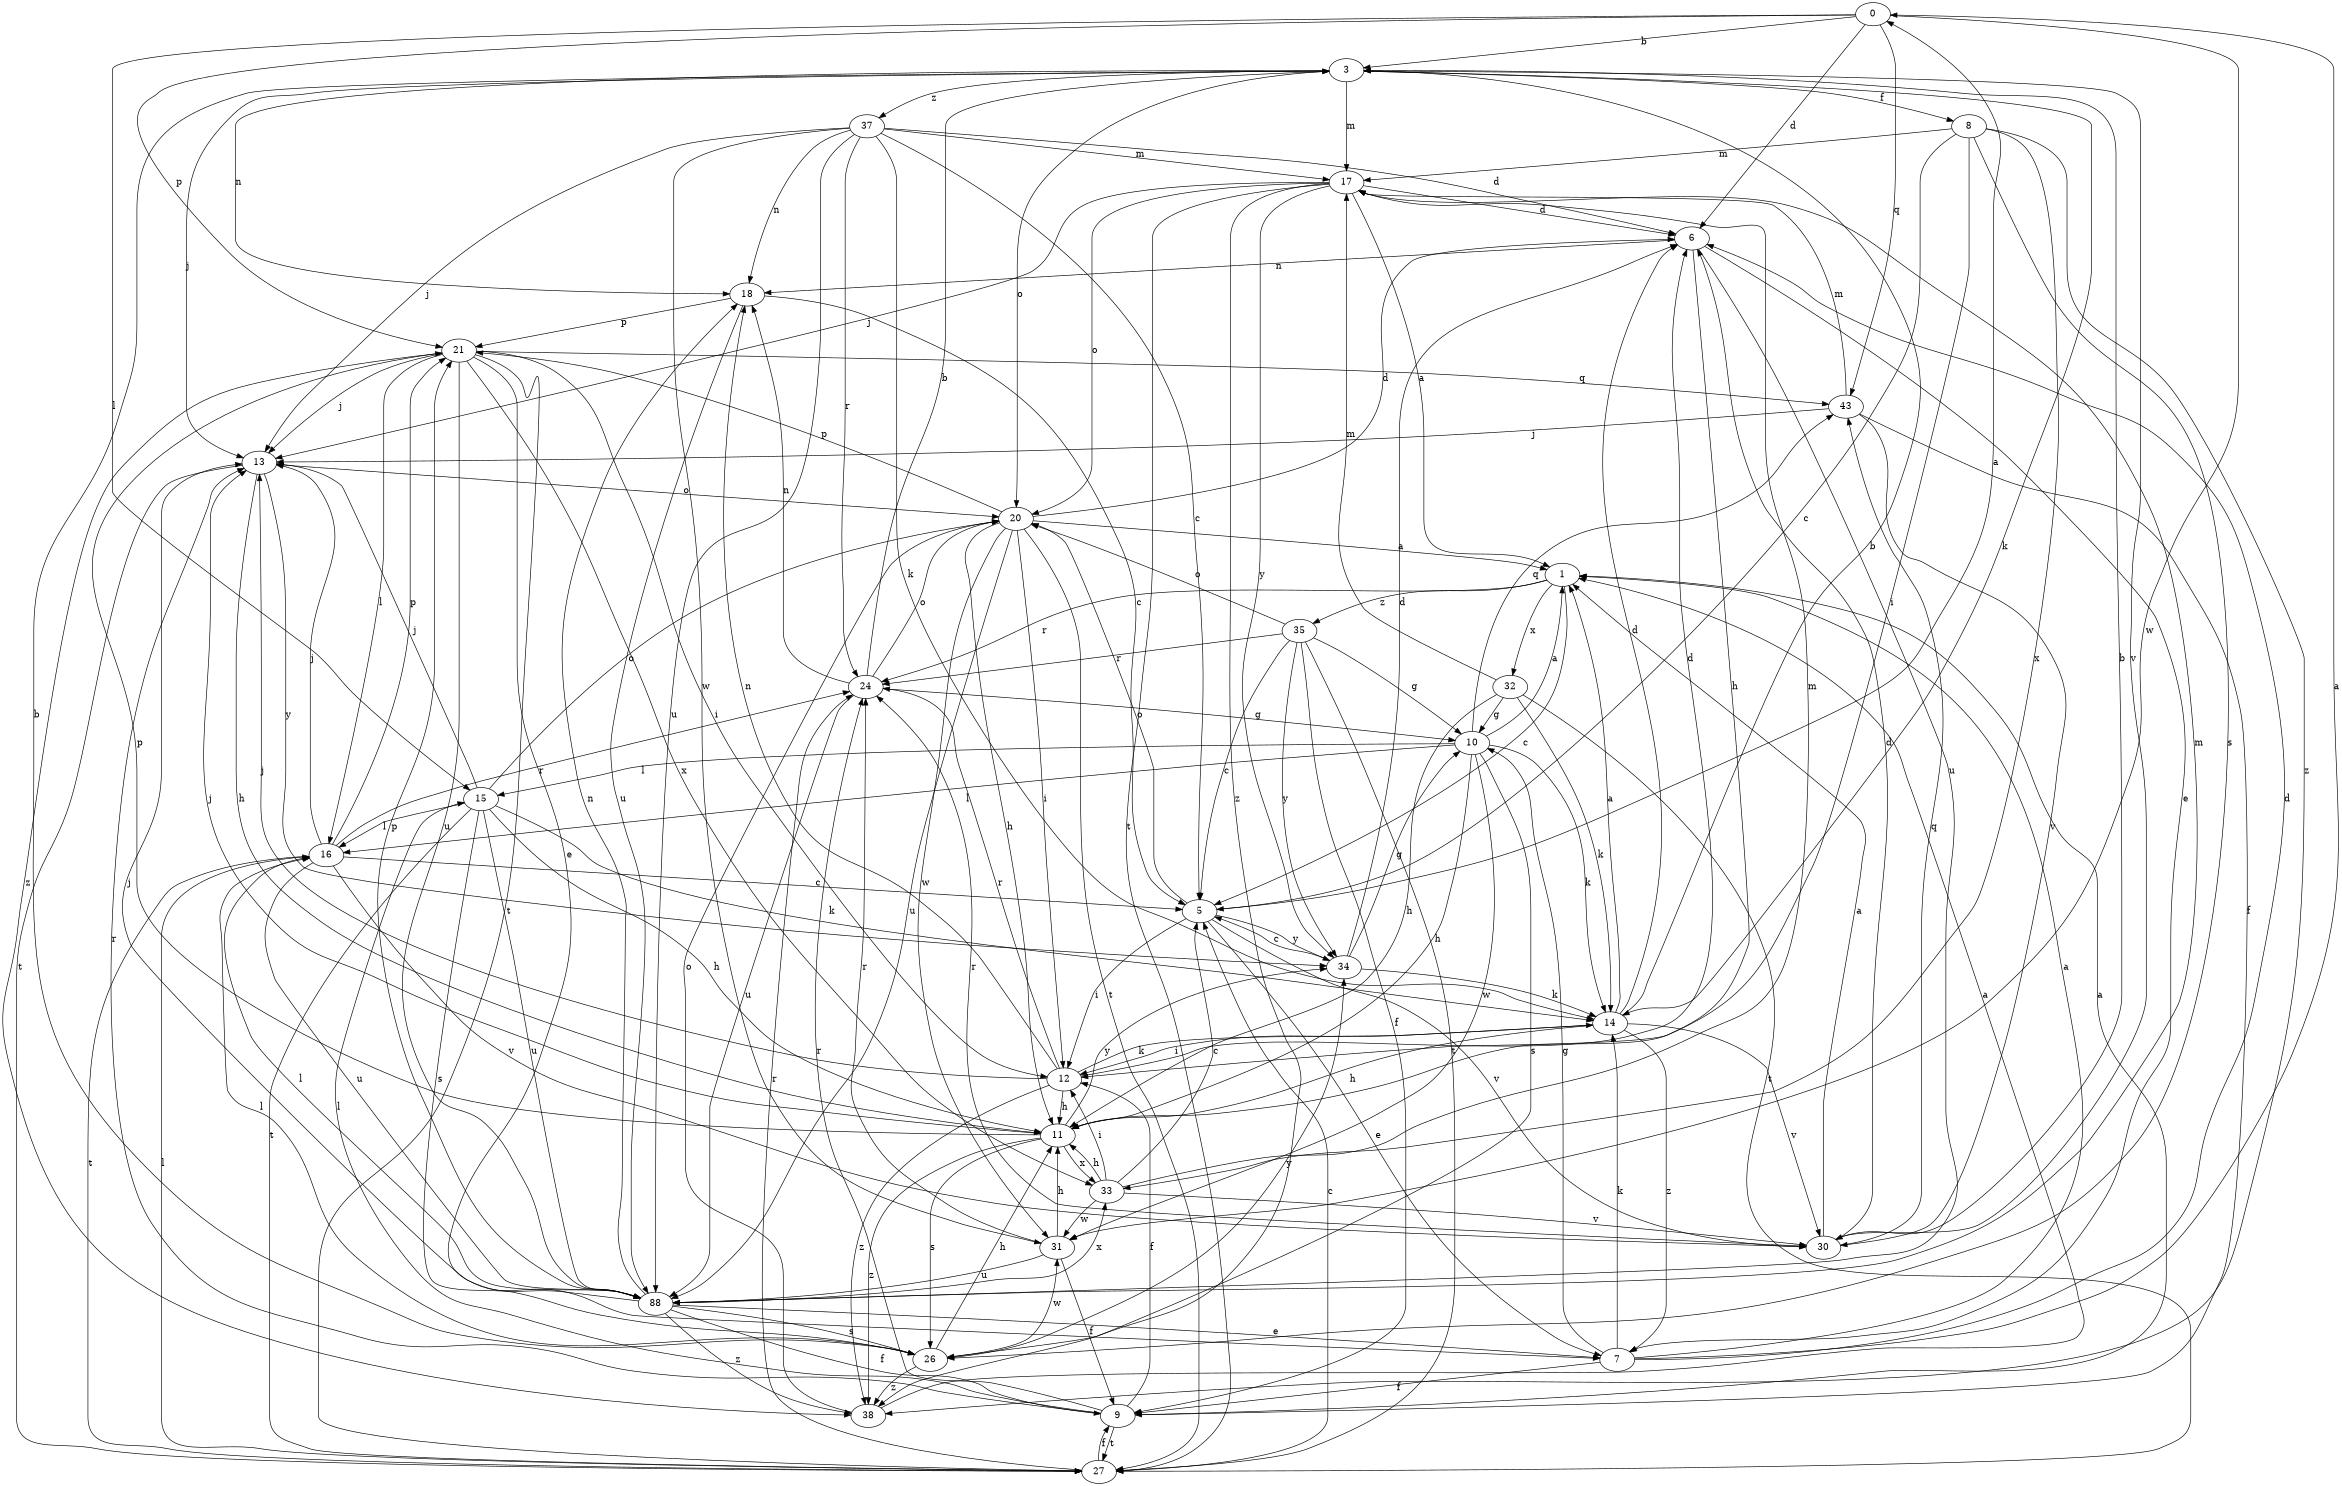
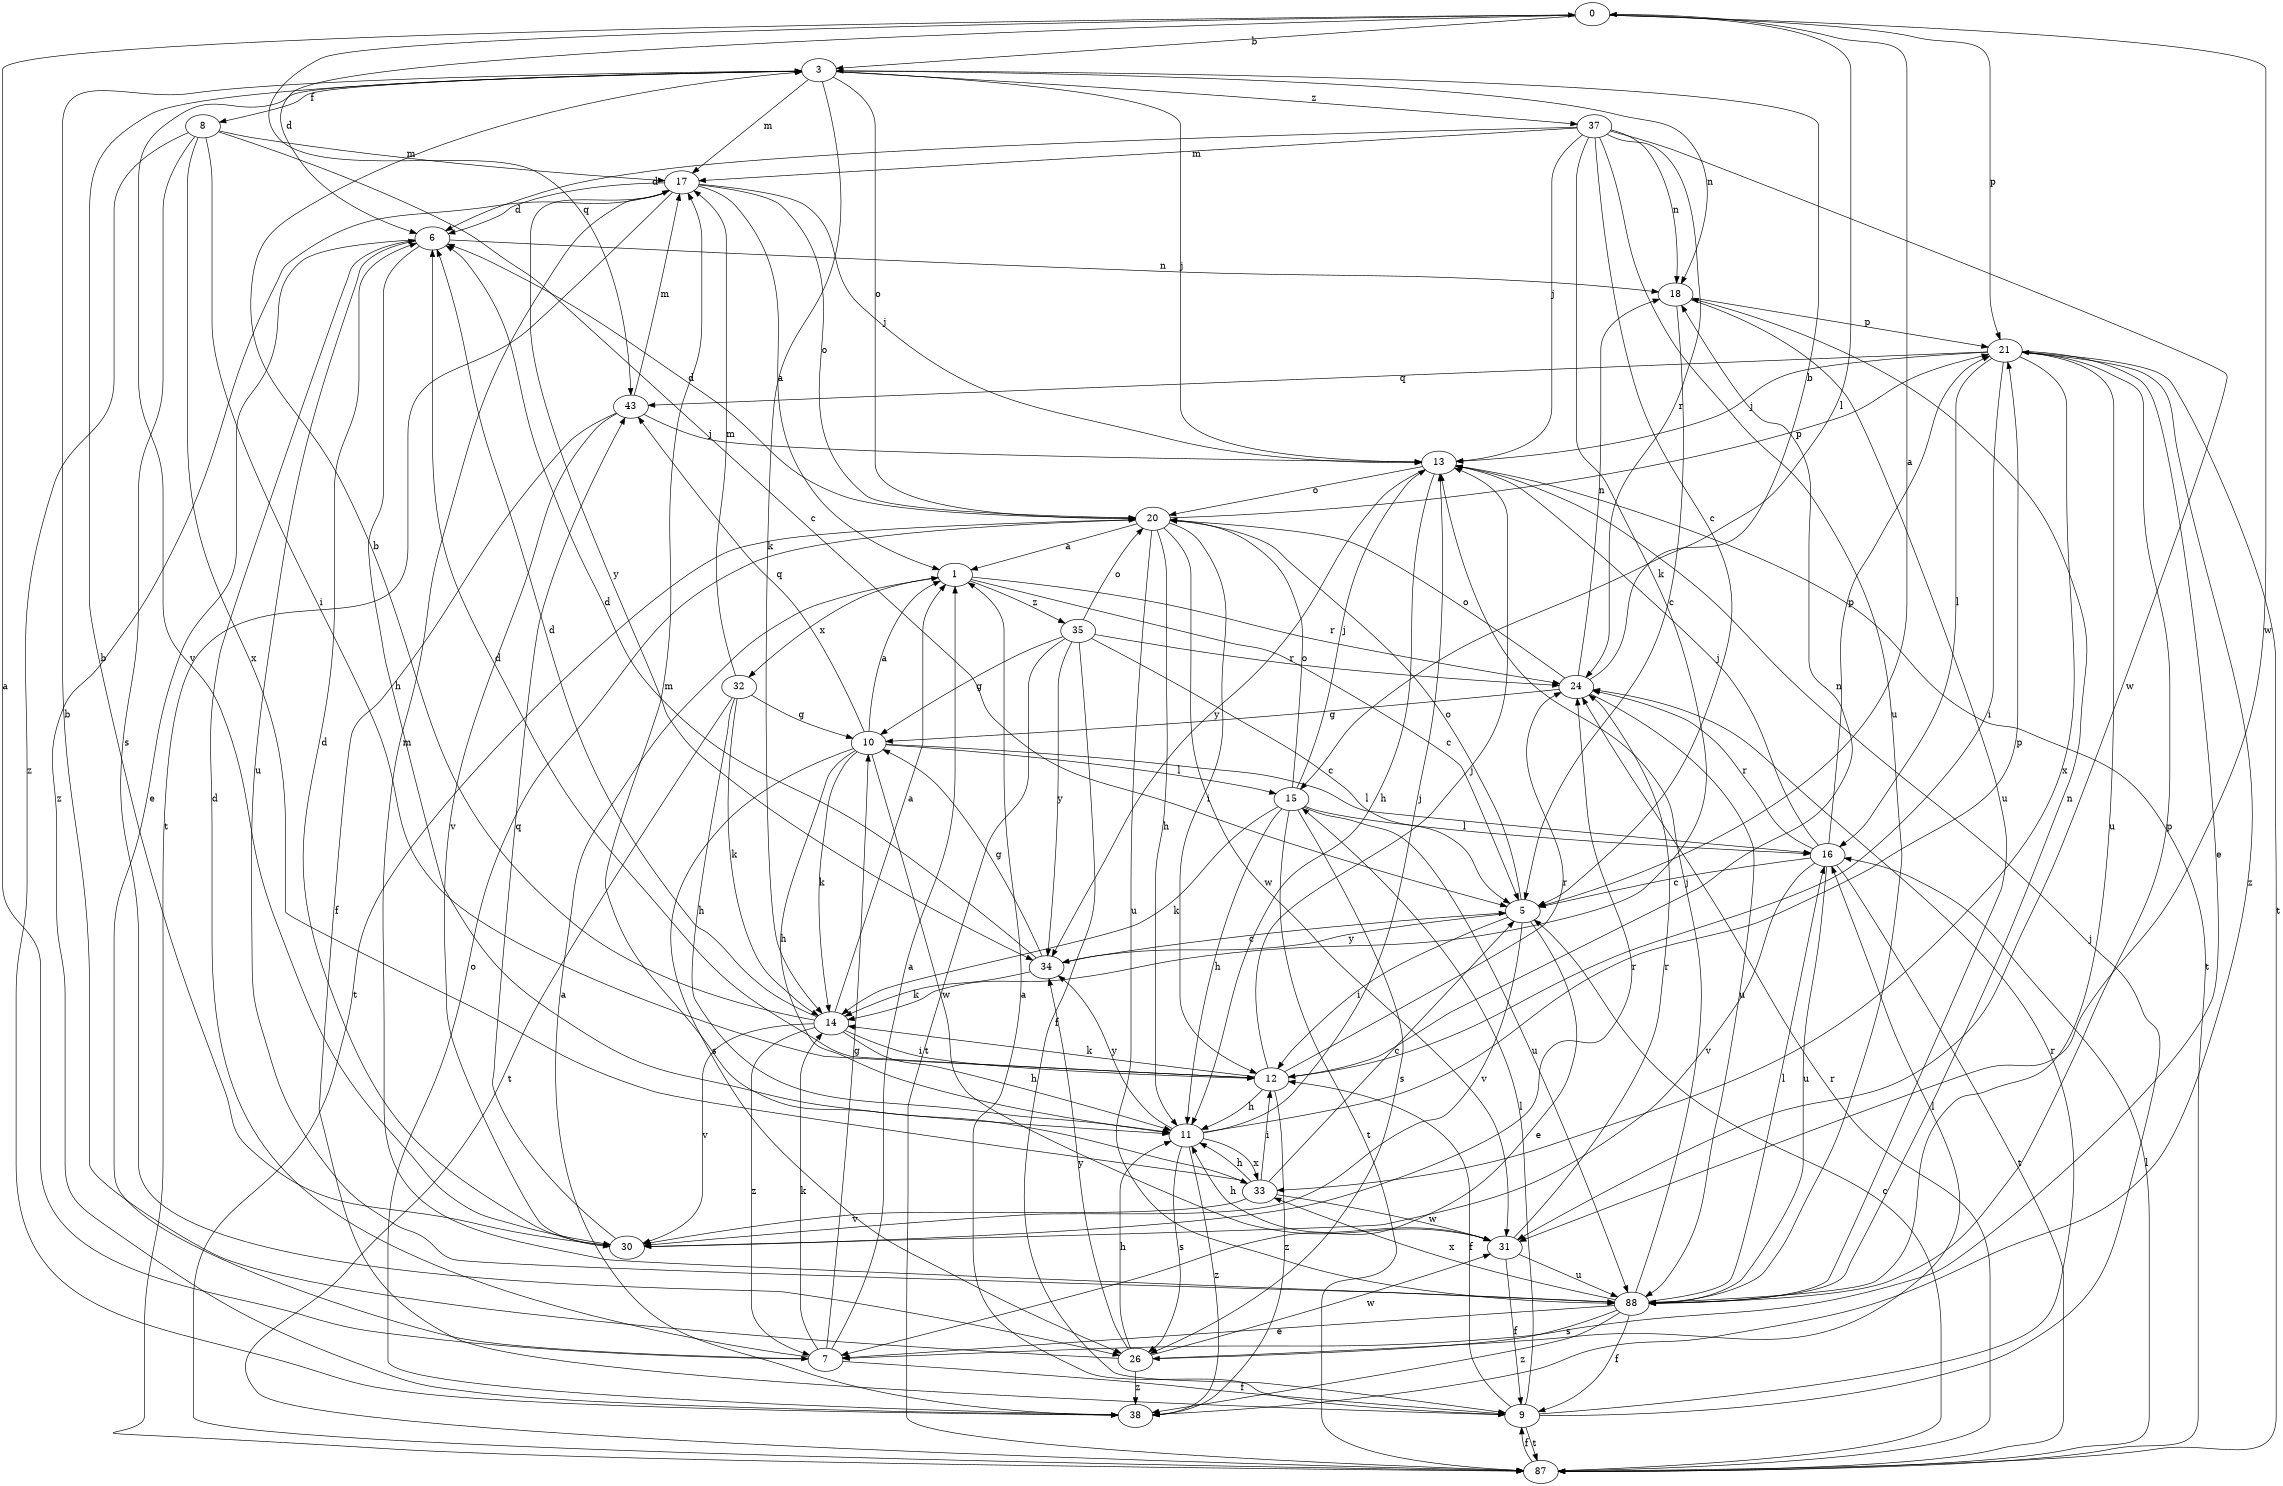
(1865, 847) -> none
(114, 939) -> (2091, 939)
(1099, 1472) -> (1541, 1472)
